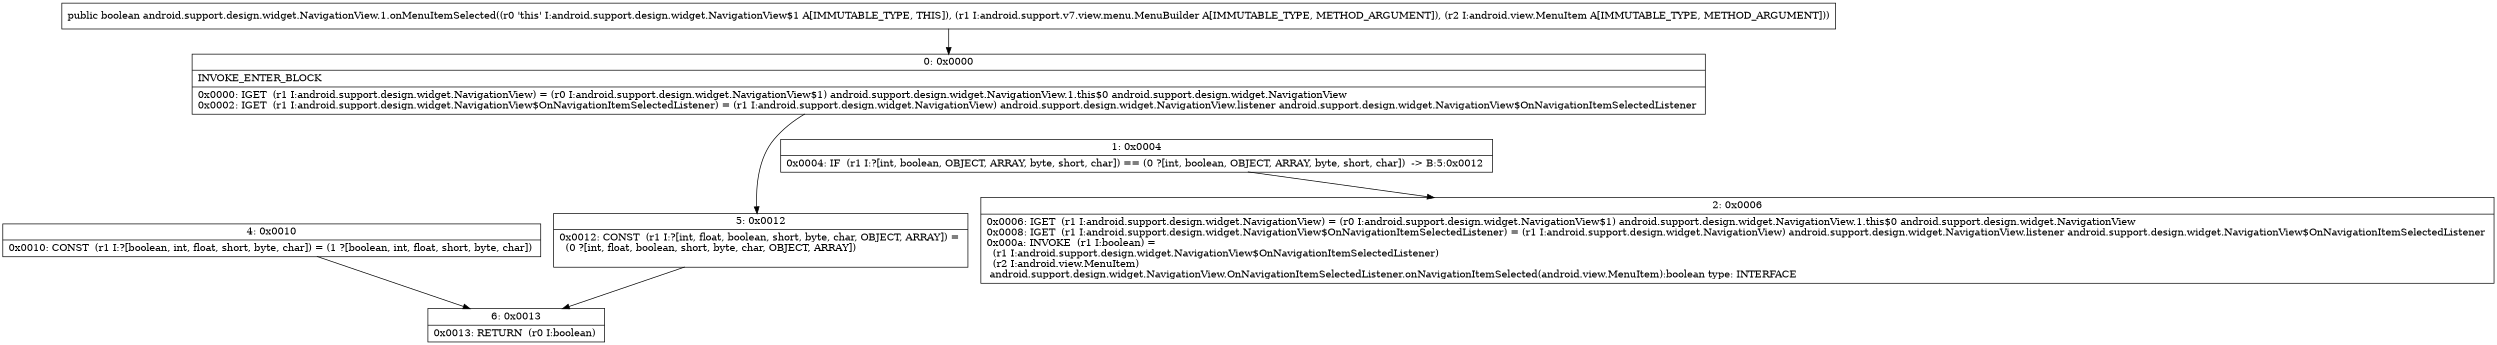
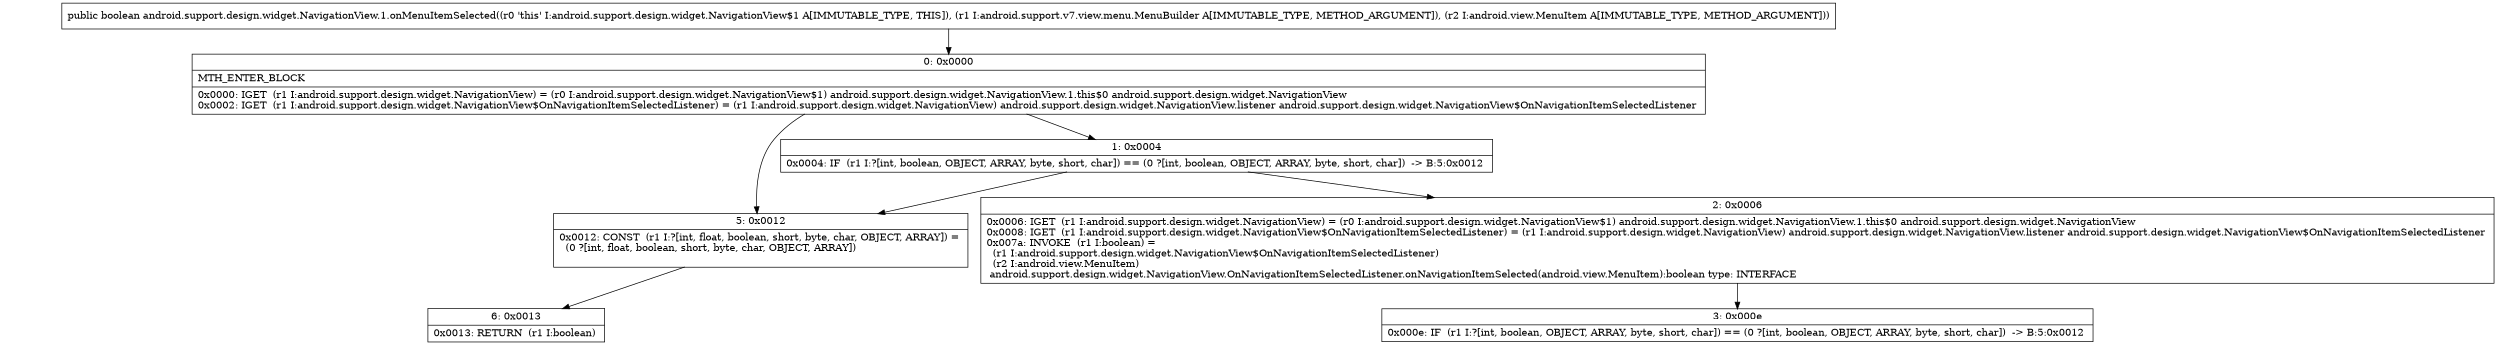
(260, 78) -> (252, 78)
none -> (1058, 126)
none -> (976, 192)
(272, 240) -> none
(1073, 243) -> (1073, 243)
none -> (1737, 325)
(516, 333) -> (516, 333)
